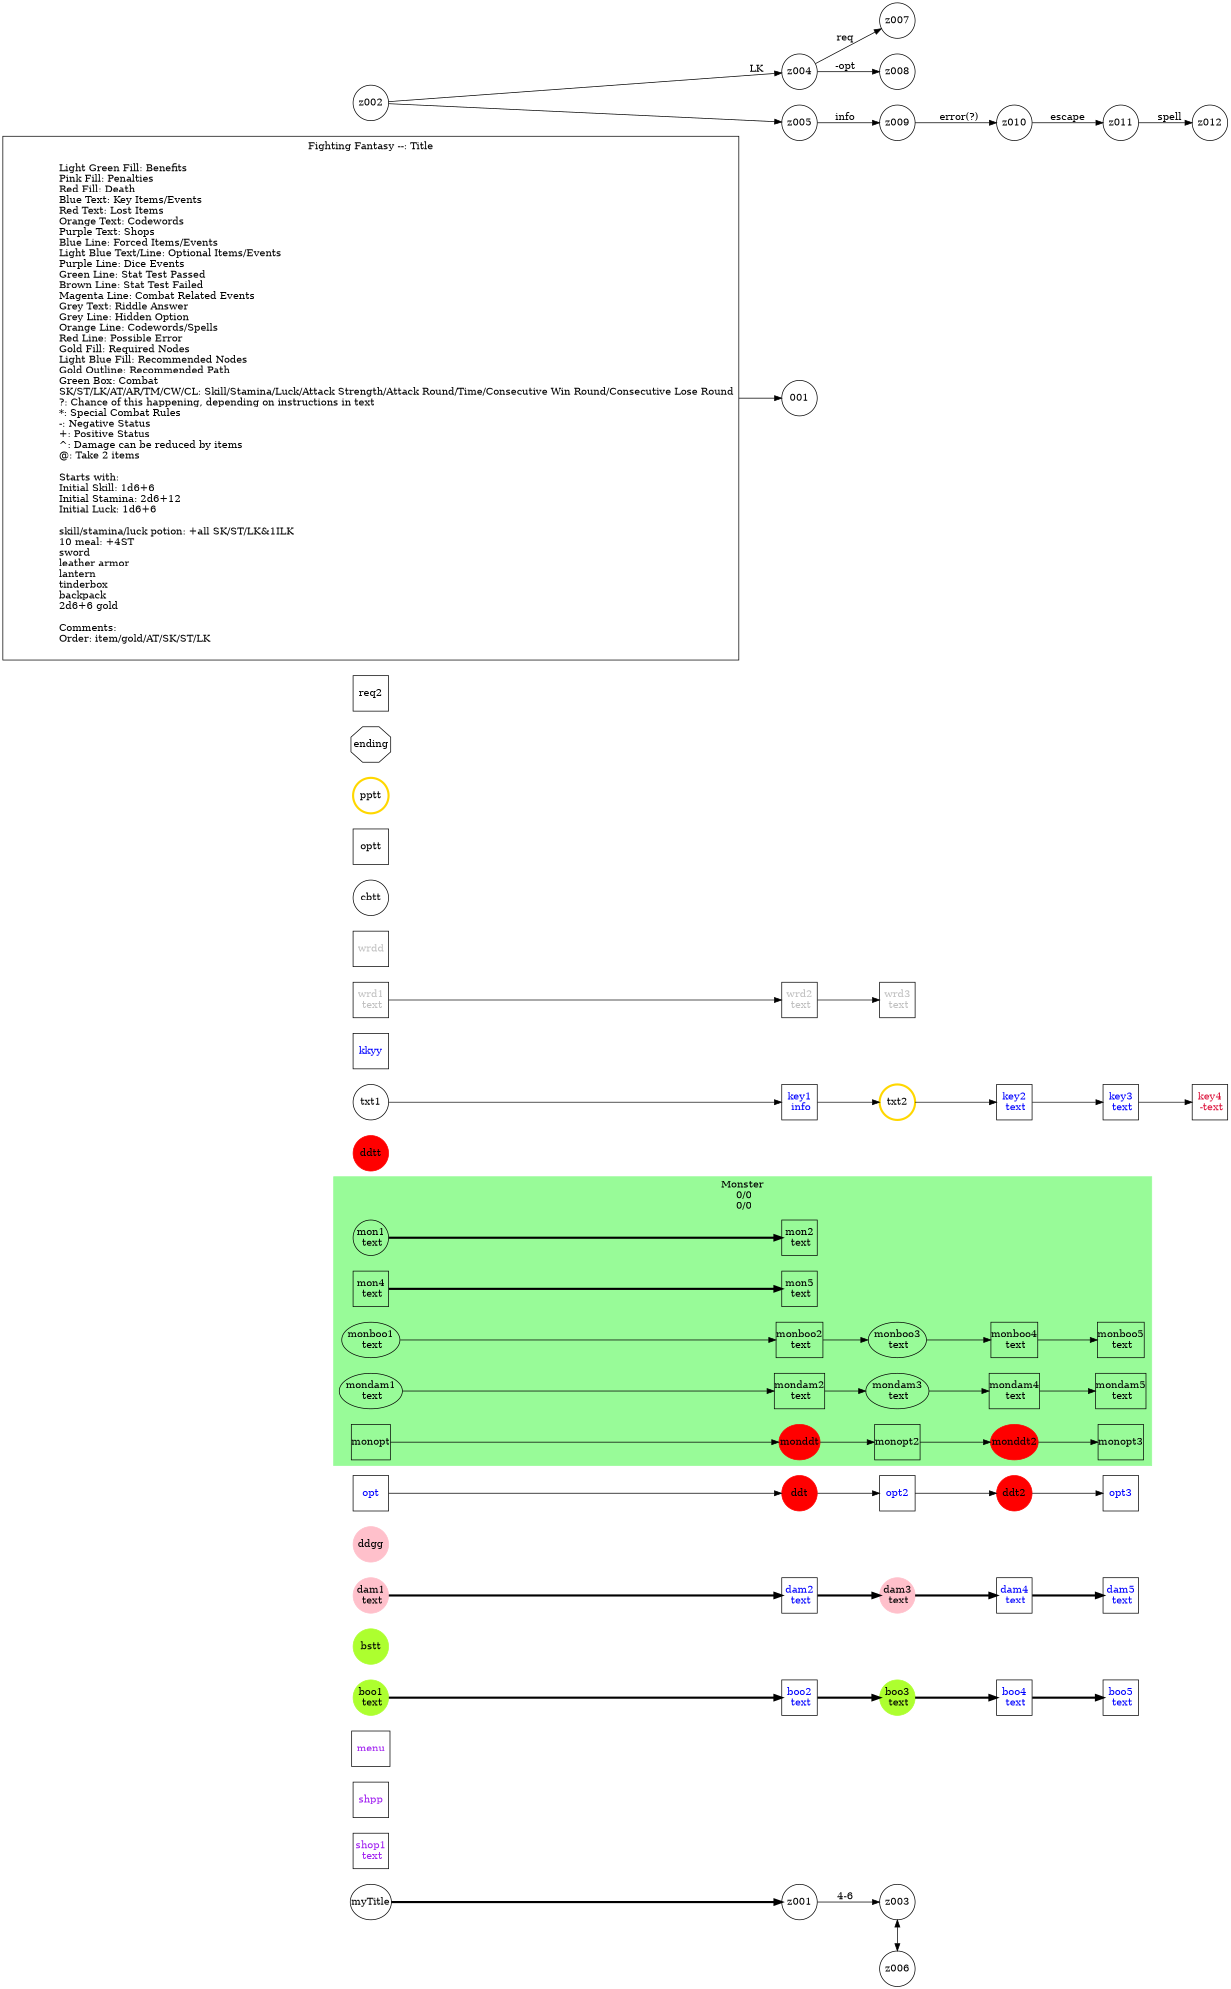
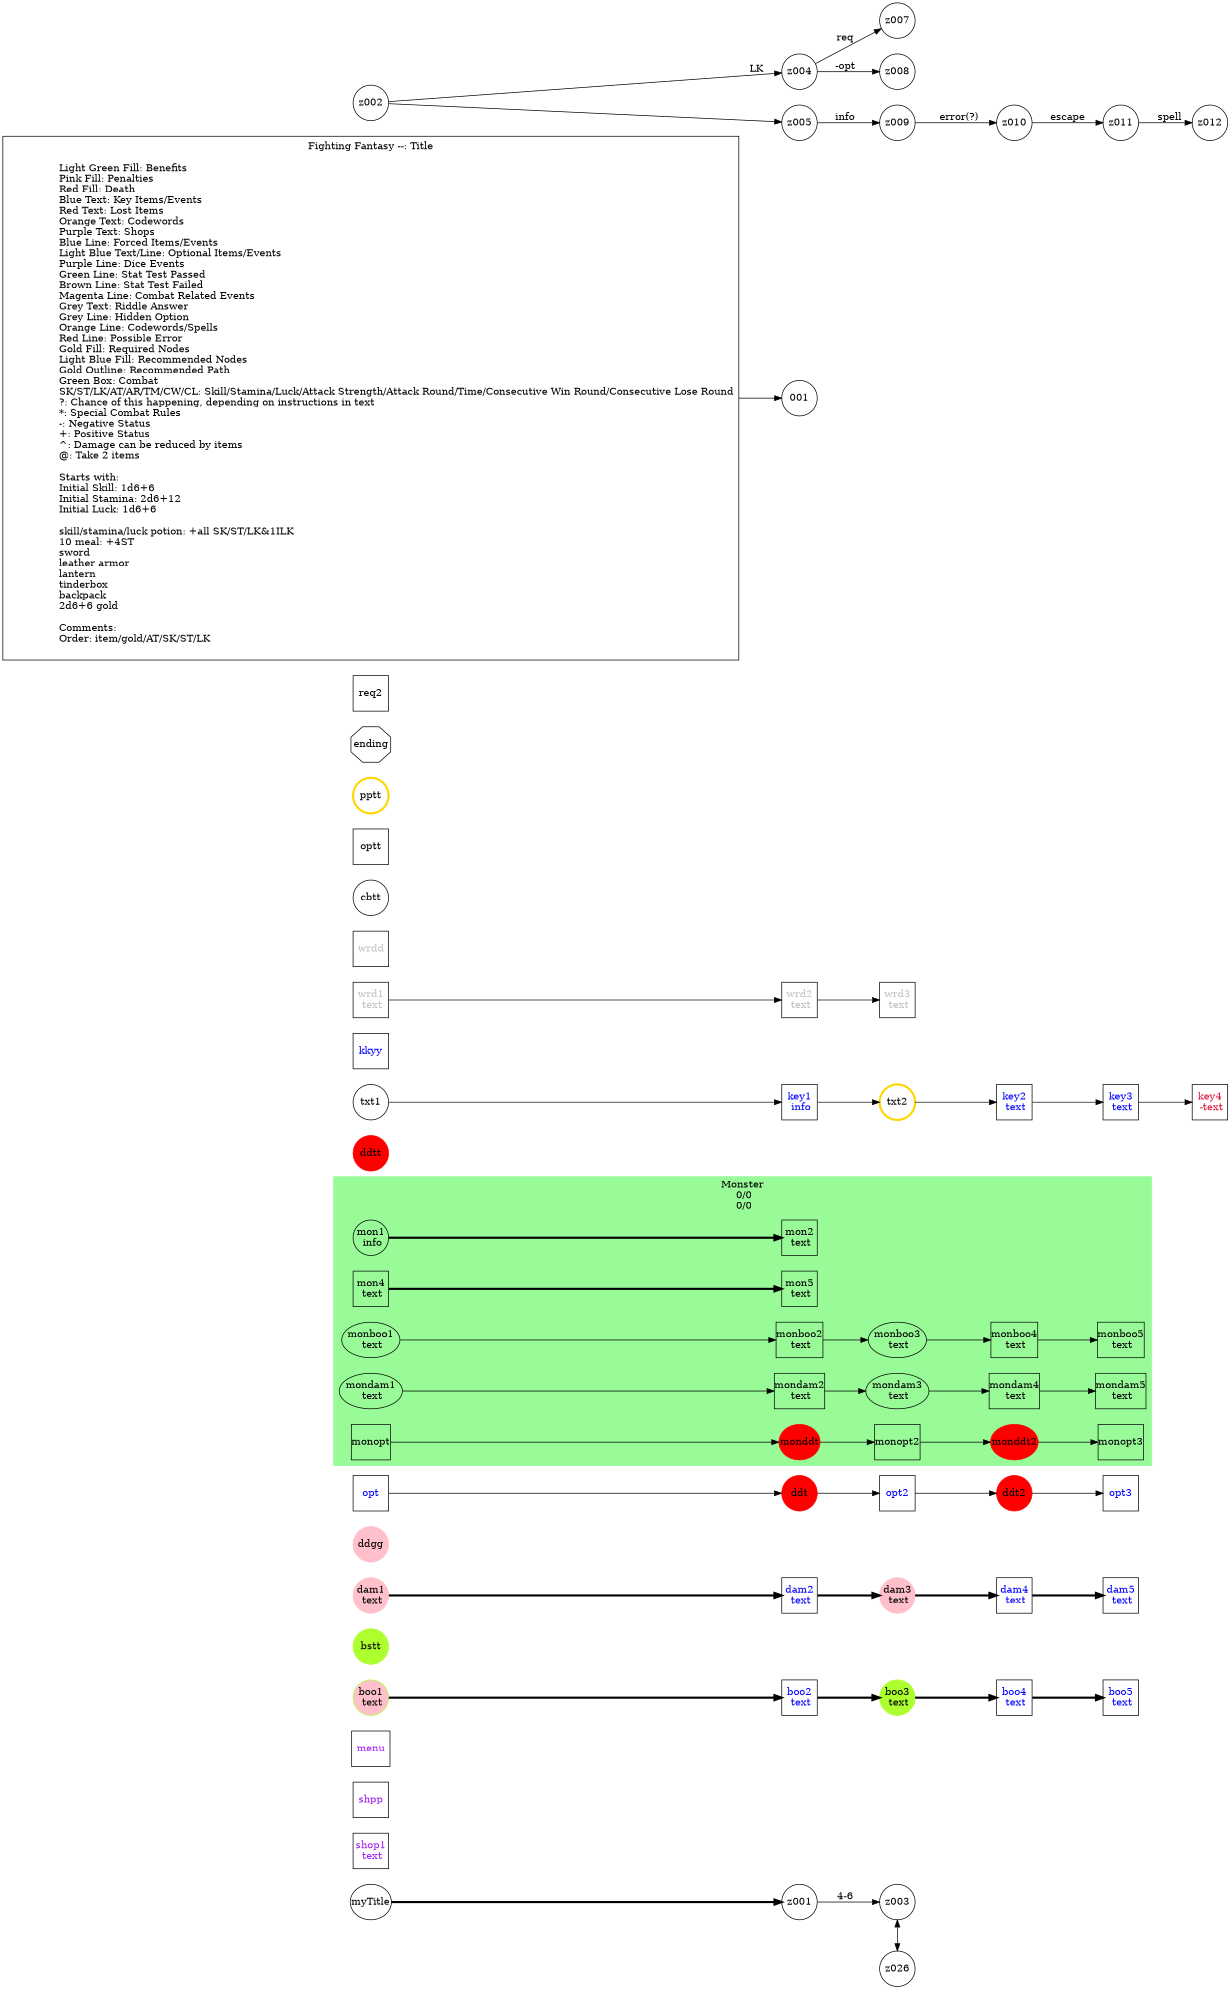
(371, 1238) -> (371, 1238)
(371, 1698) -> (371, 1698)
(897, 1969) -> (897, 1969)
